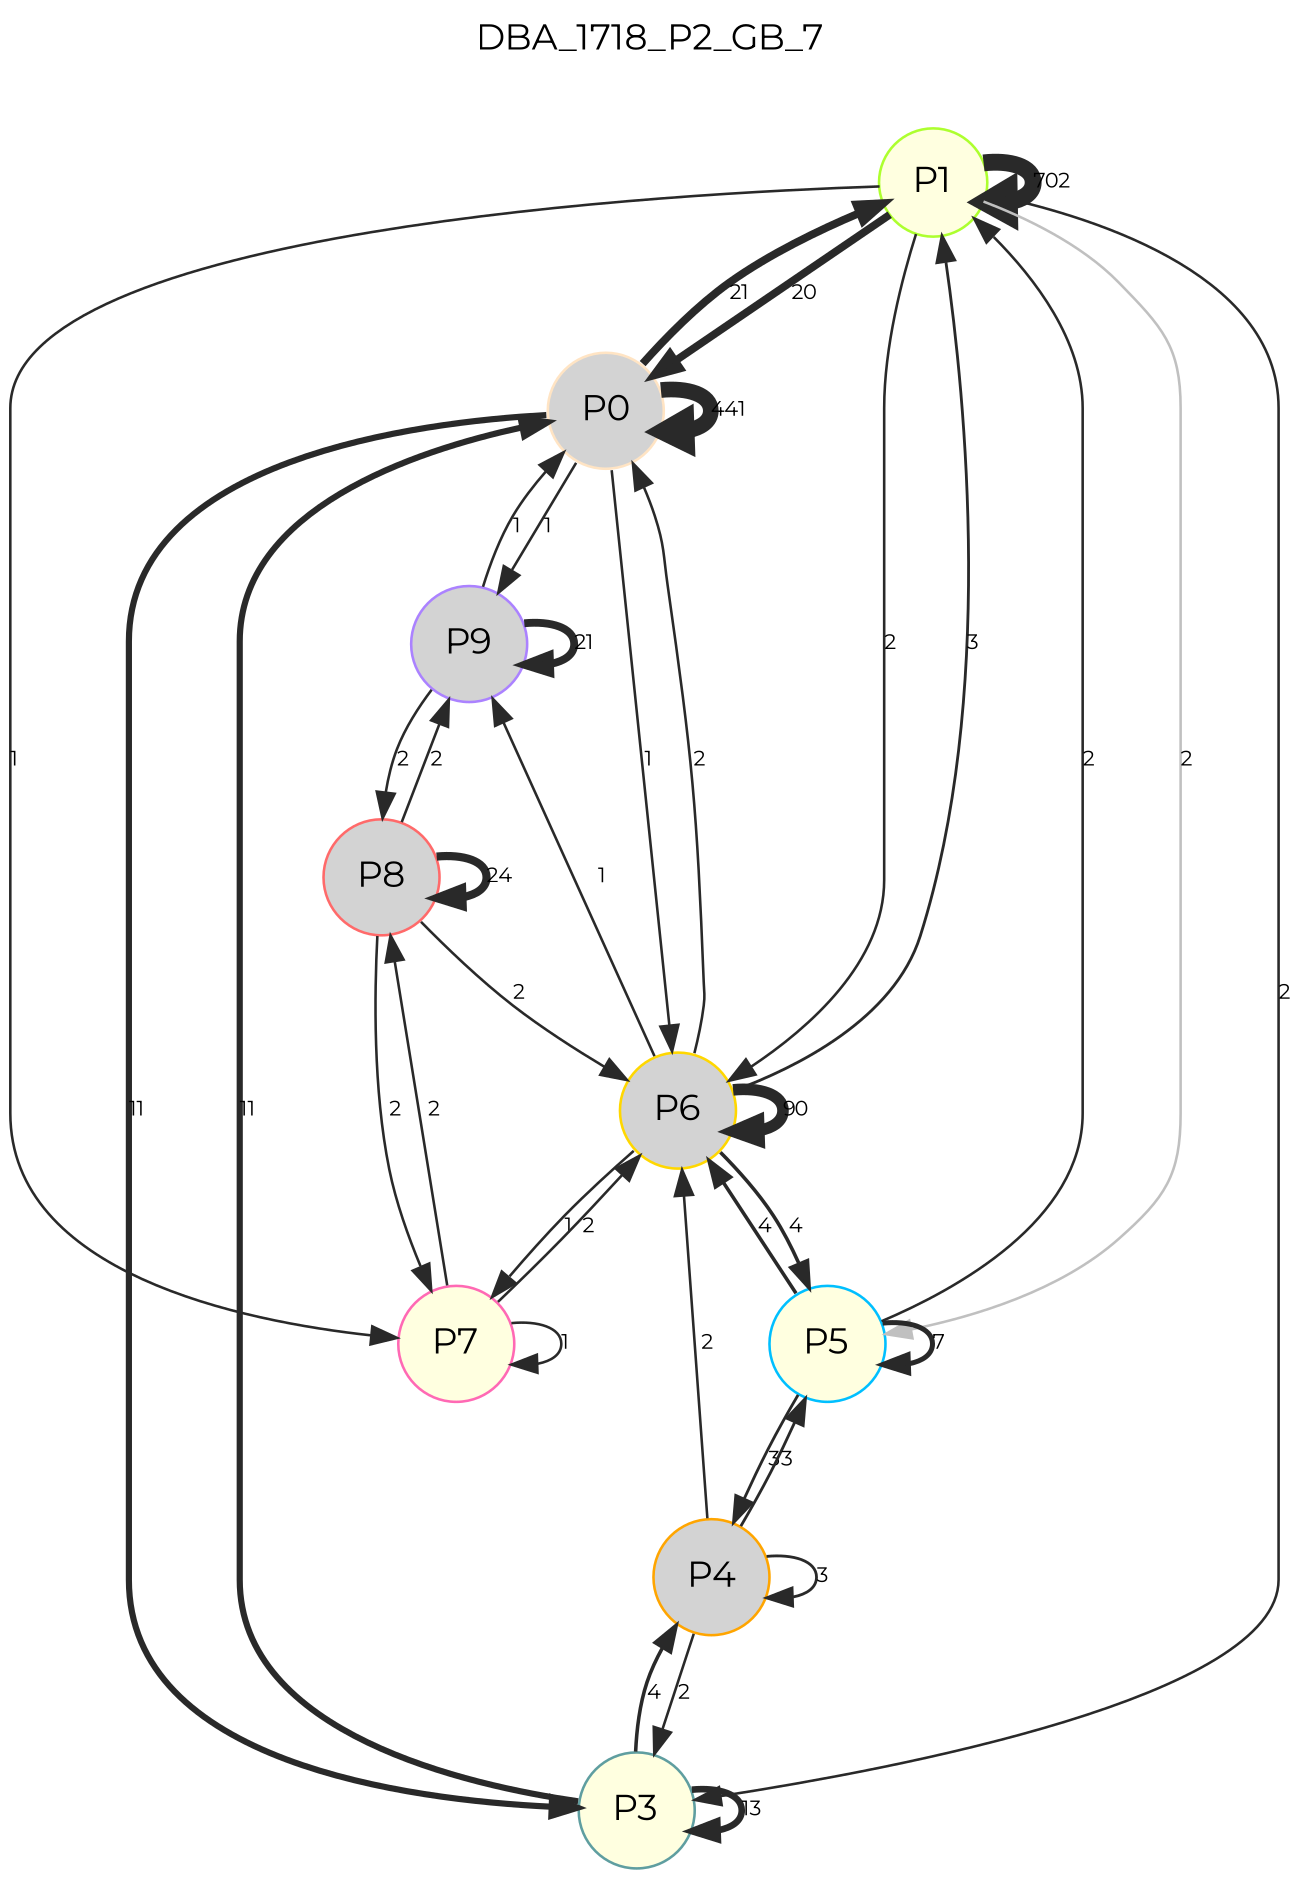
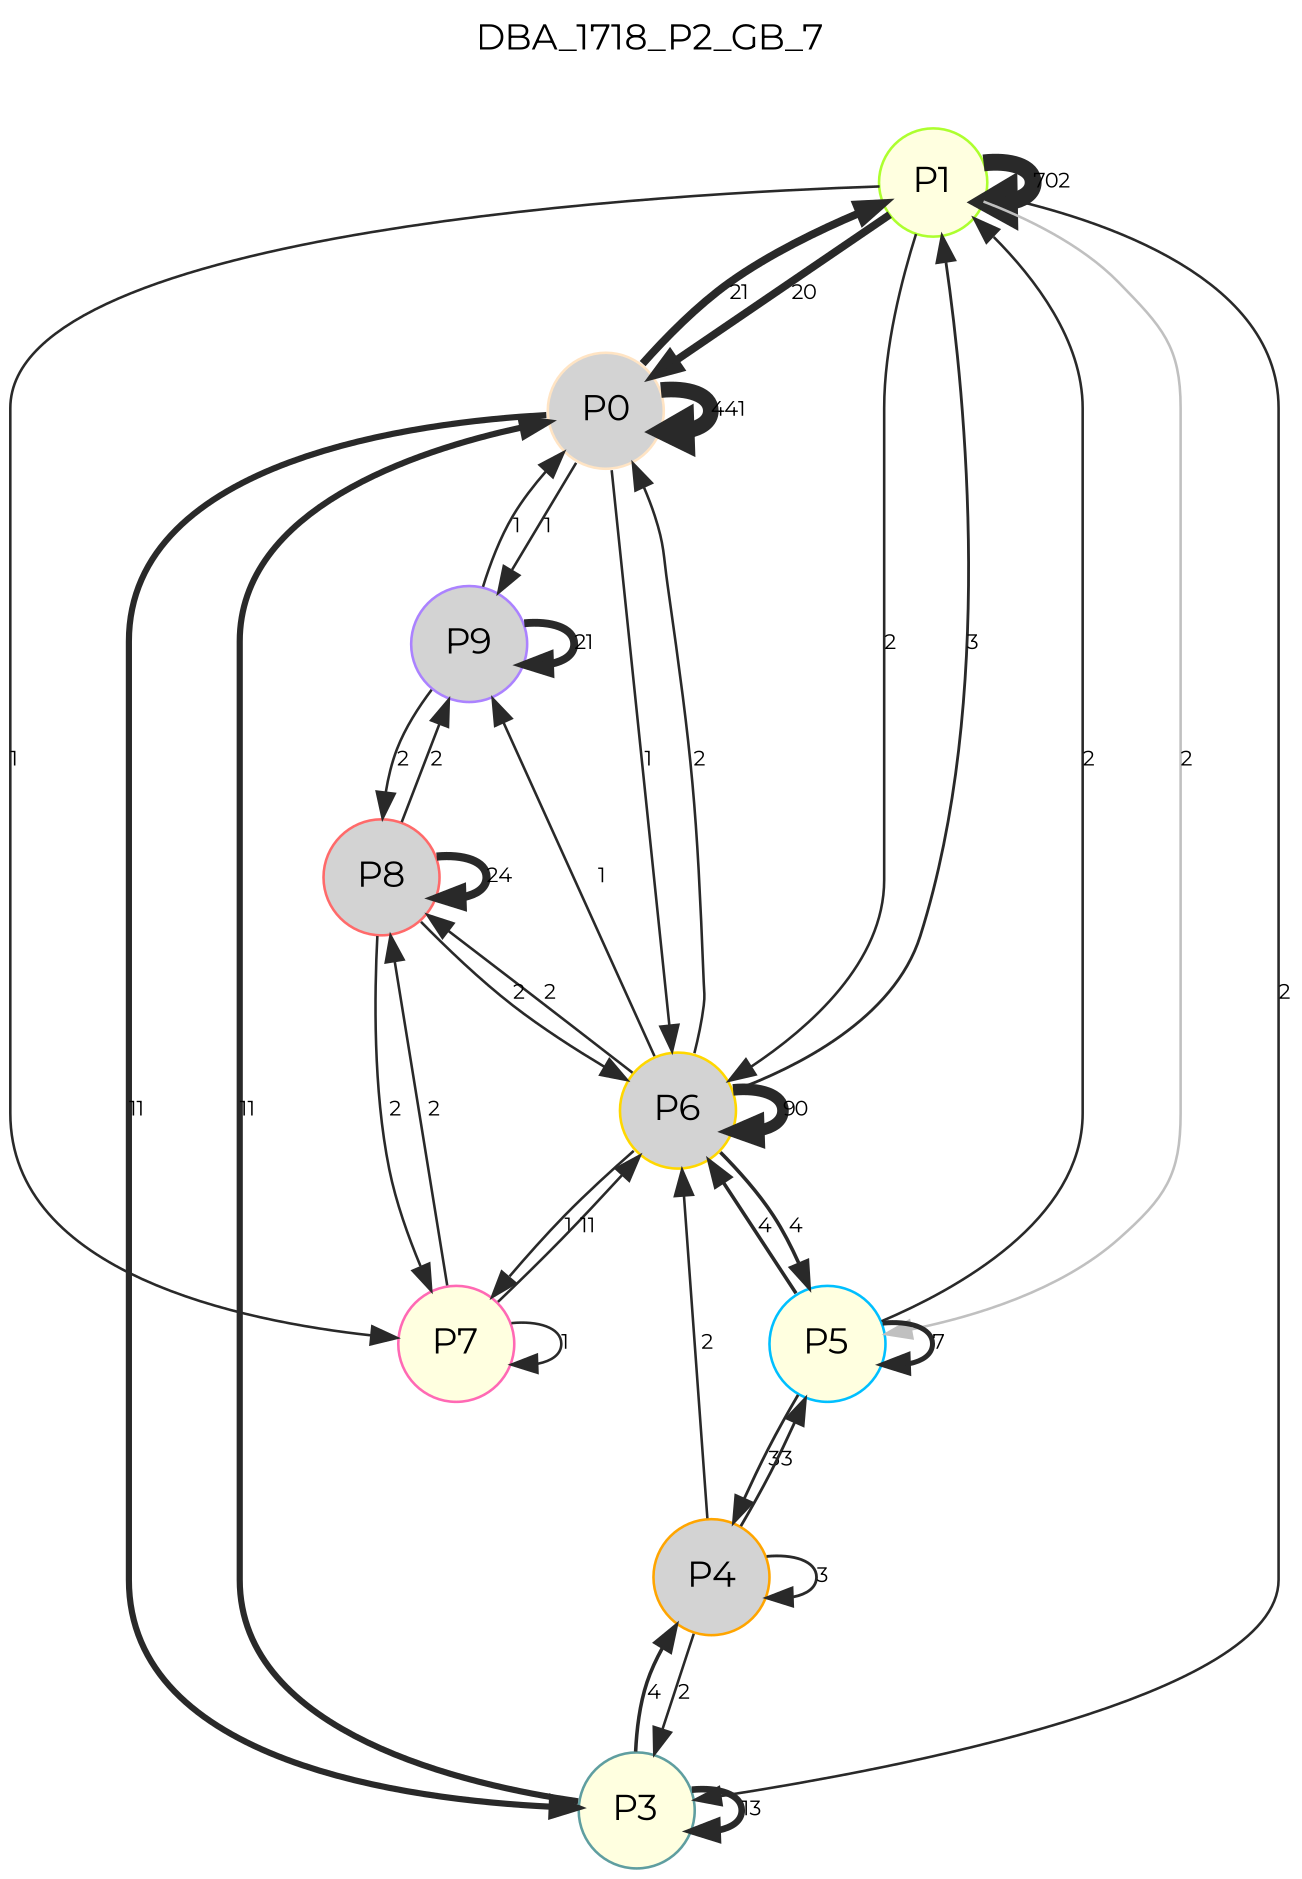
none -> (540, 1002)
(589, 1227) -> (589, 1227)
